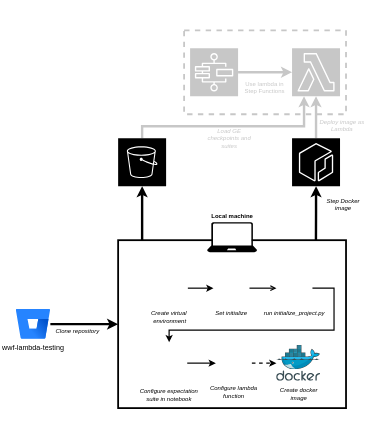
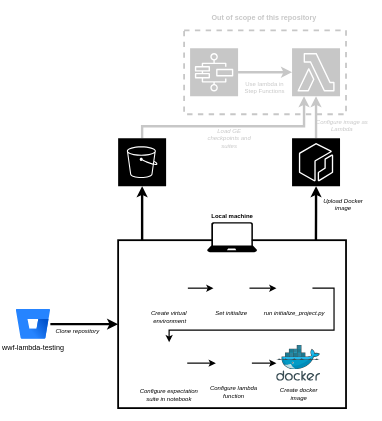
none -> (264, 18)
(342, 126) -> (342, 126)
(343, 204) -> (343, 204)
(270, 288) -> (269, 288)
(262, 363) -> (262, 363)
